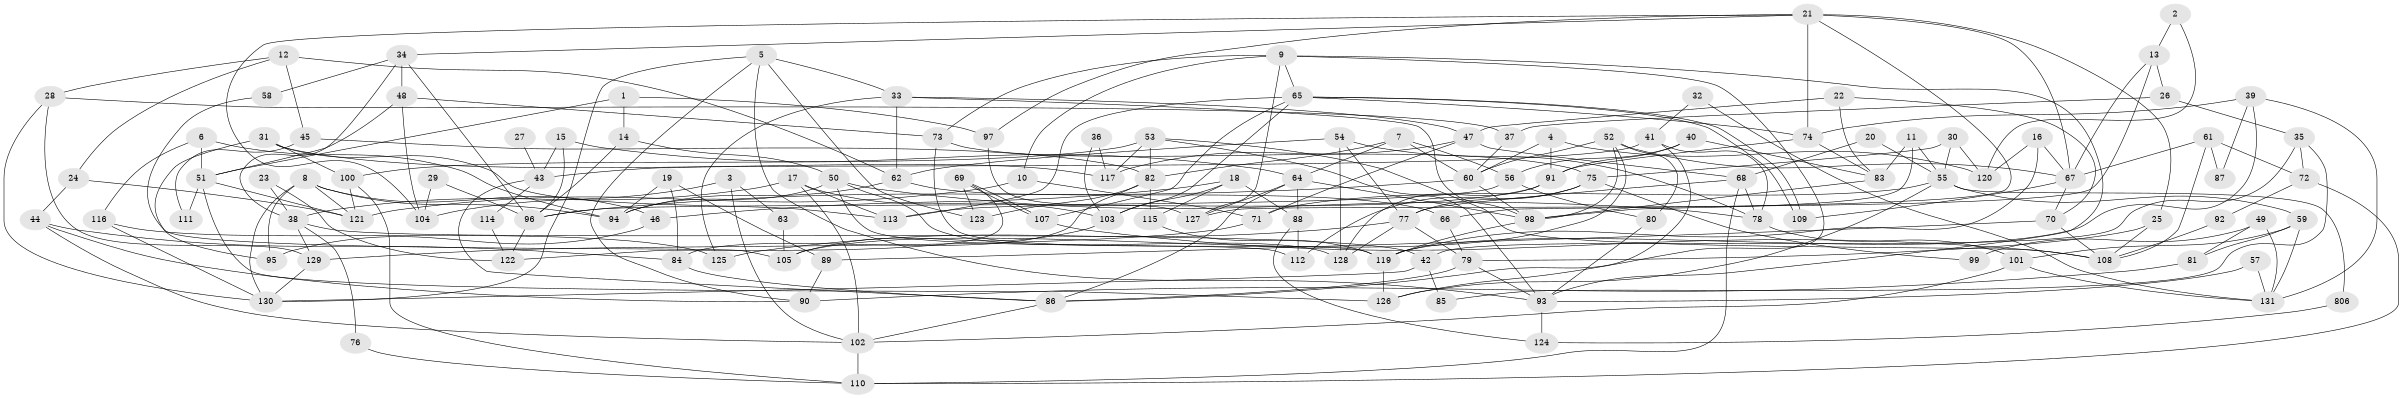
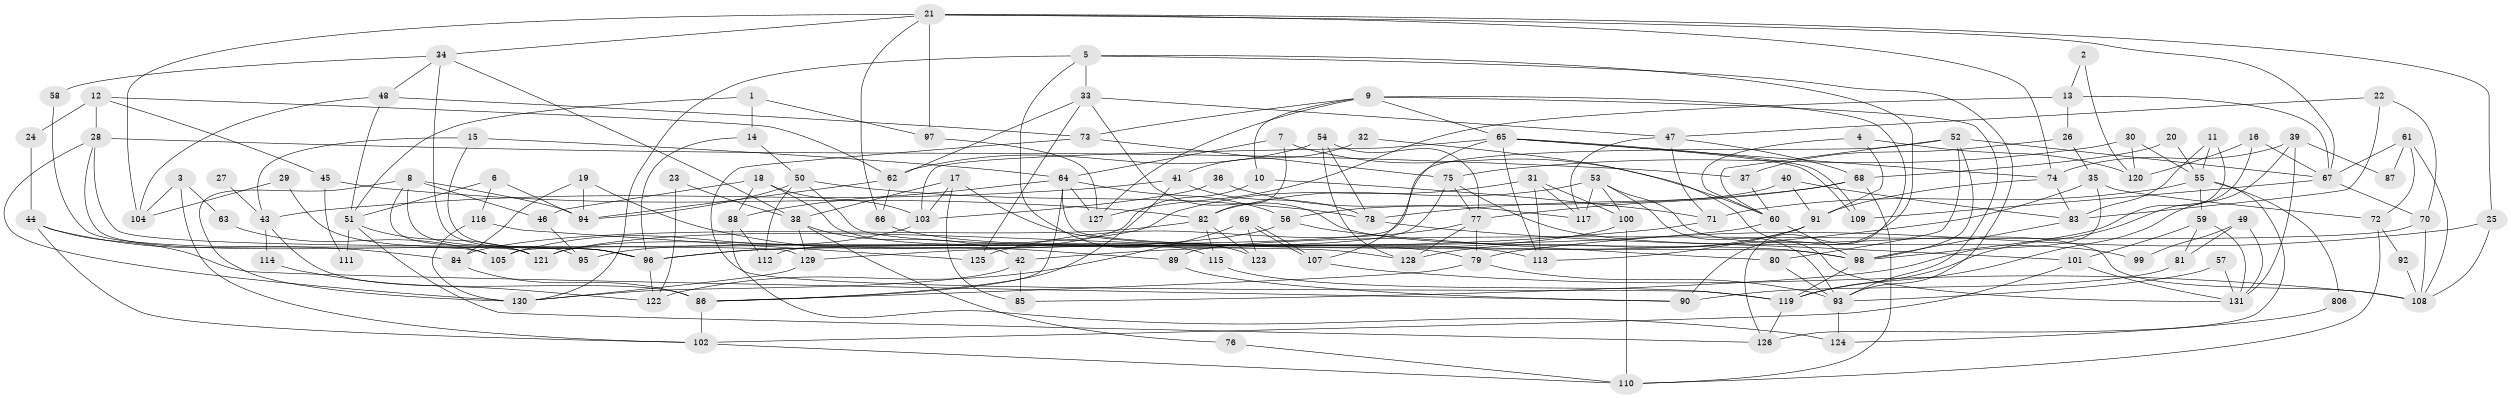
(1443, 152) -> (1152, 193)
(216, 195) -> (270, 249)
(848, 253) -> (952, 262)
